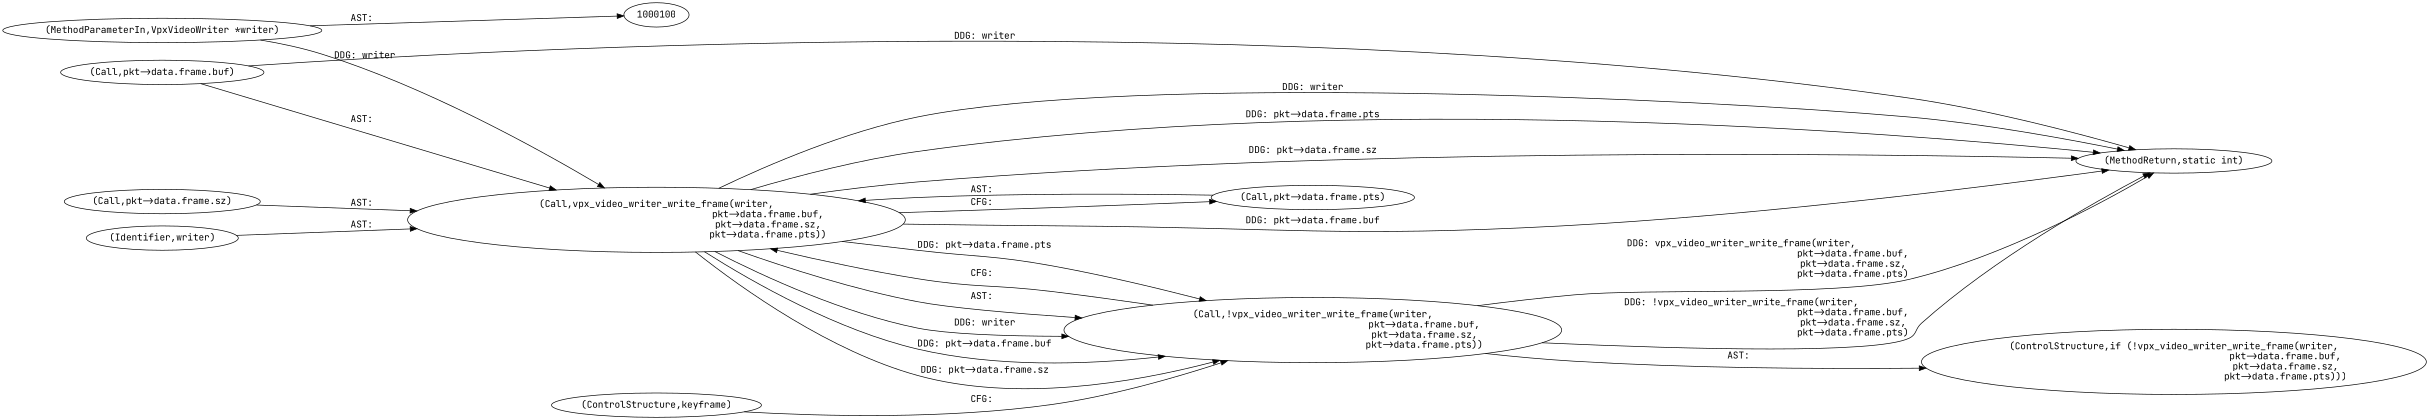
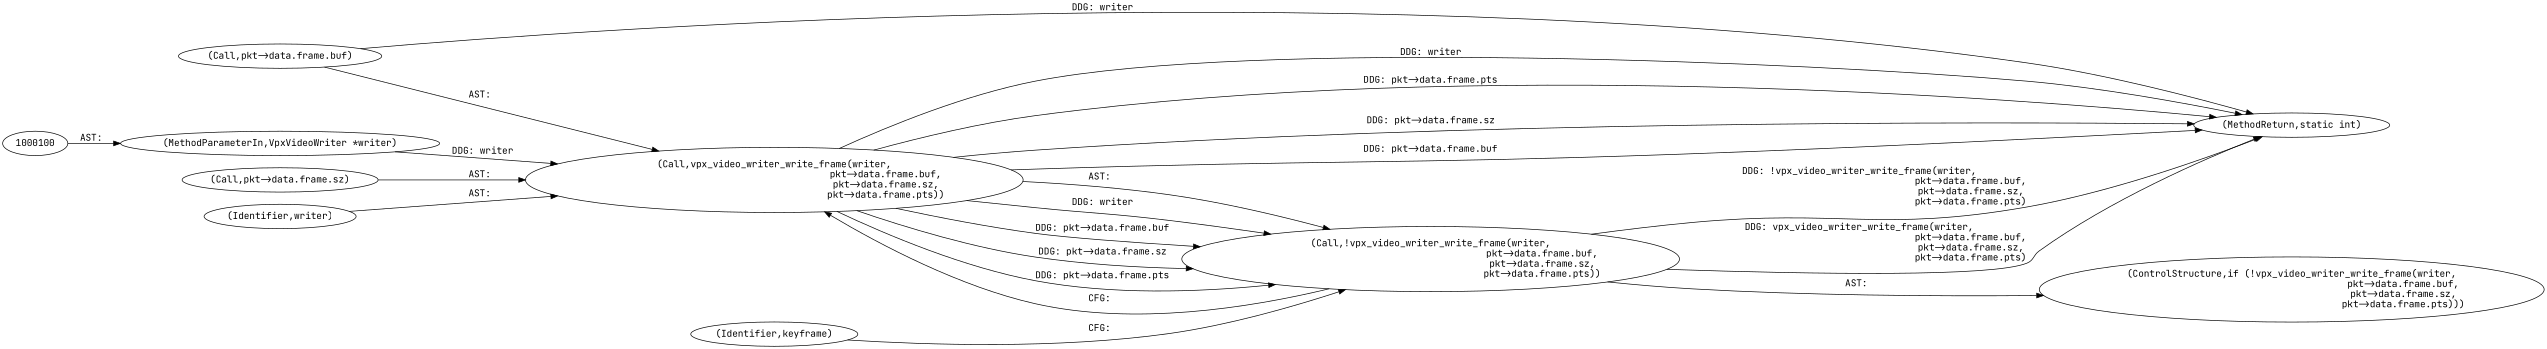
(464, 21) -> (91, 143)
(1313, 198) -> none
(656, 405) -> (774, 334)
